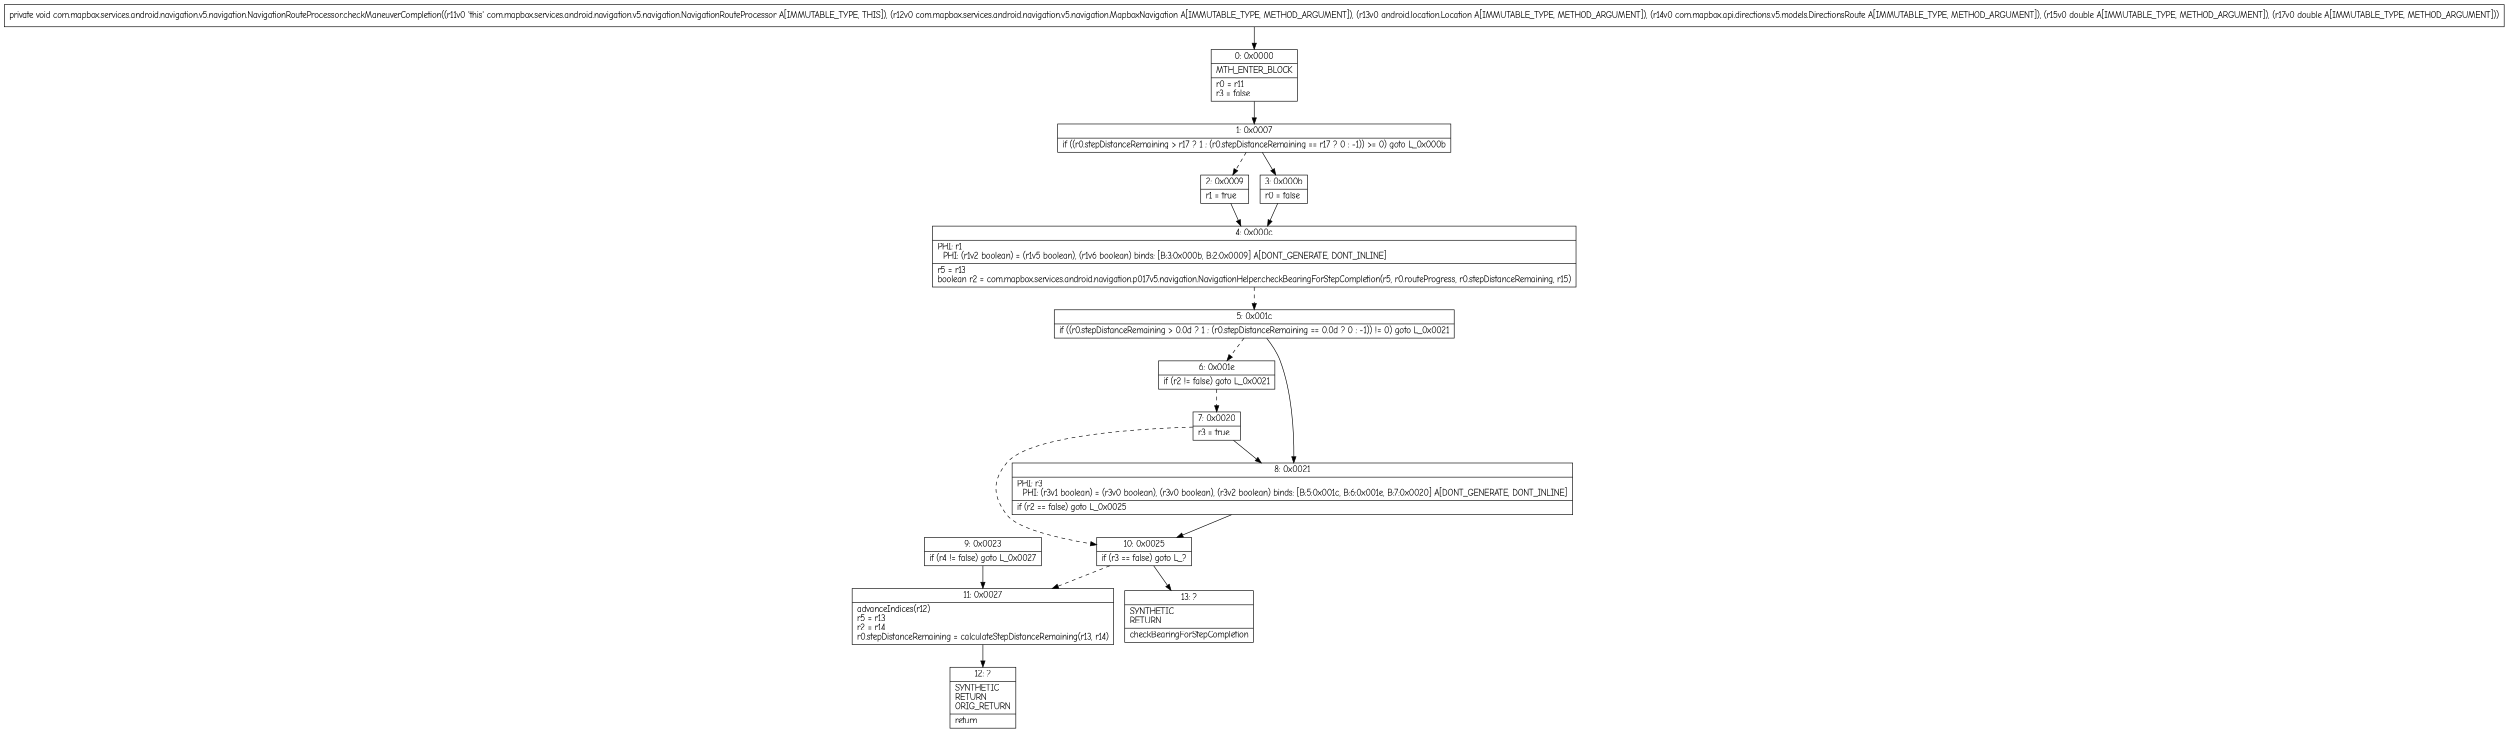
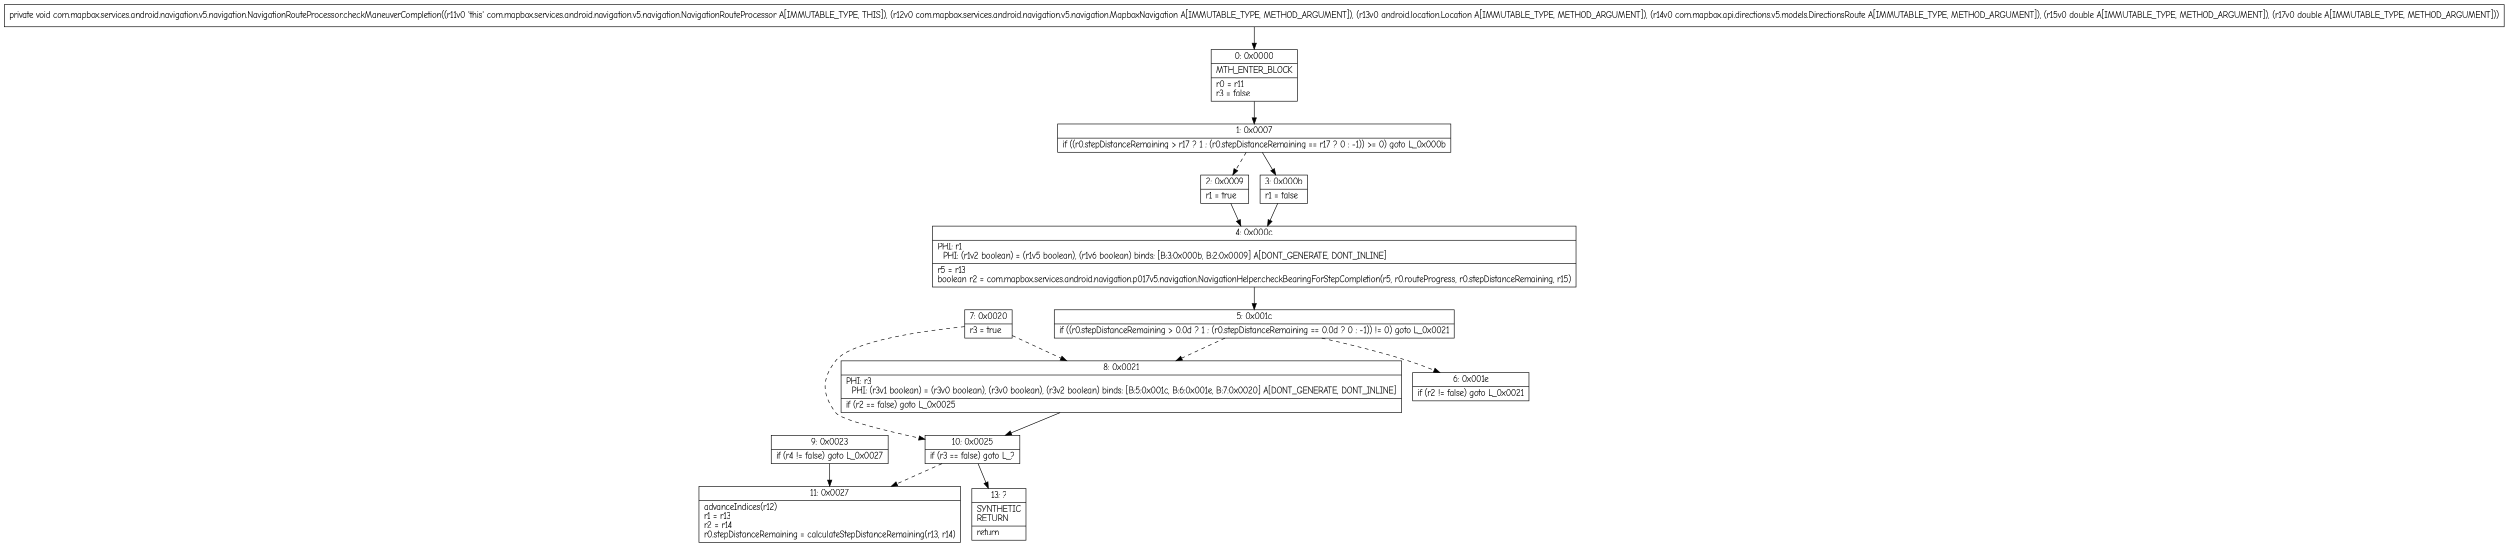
(1283, 196) -> (1282, 196)
(1254, 295) -> (1254, 295)
(1289, 395) -> (1203, 348)
(1217, 397) -> none
(1245, 450) -> (1037, 347)
(871, 619) -> (717, 517)
(1189, 635) -> (988, 533)
(983, 698) -> none
